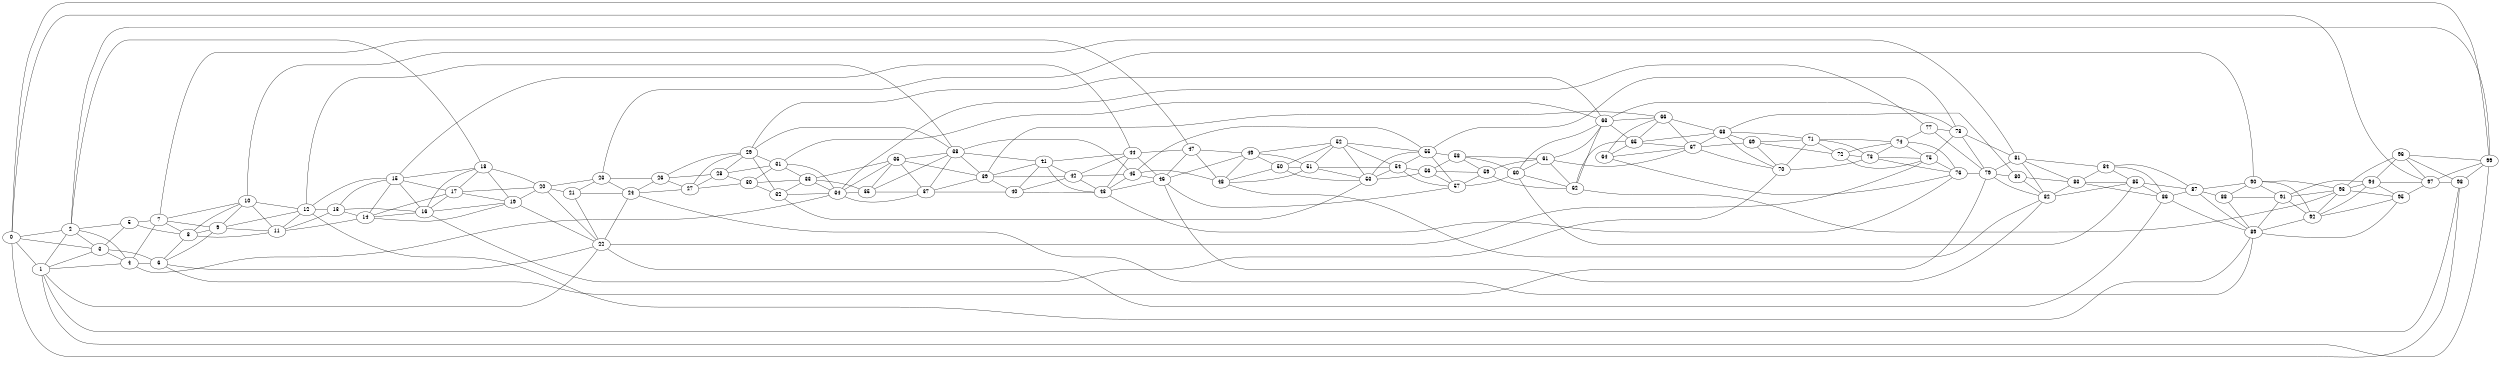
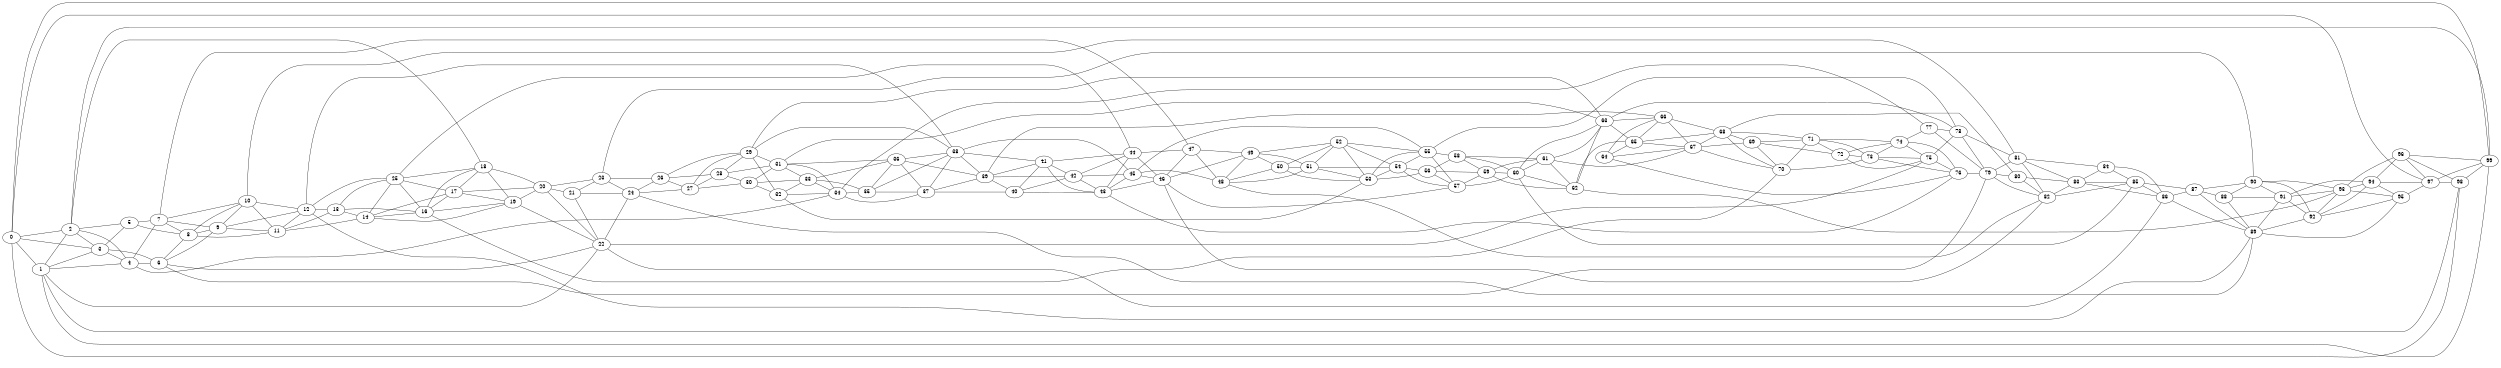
(2153, 169) -> none
none -> (1501, 173)
(867, 176) -> (837, 162)
(395, 179) -> (395, 179)
